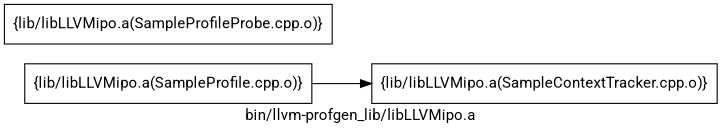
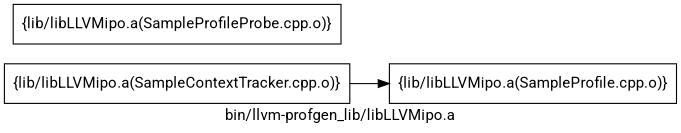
(336, 84) -> (364, 84)
